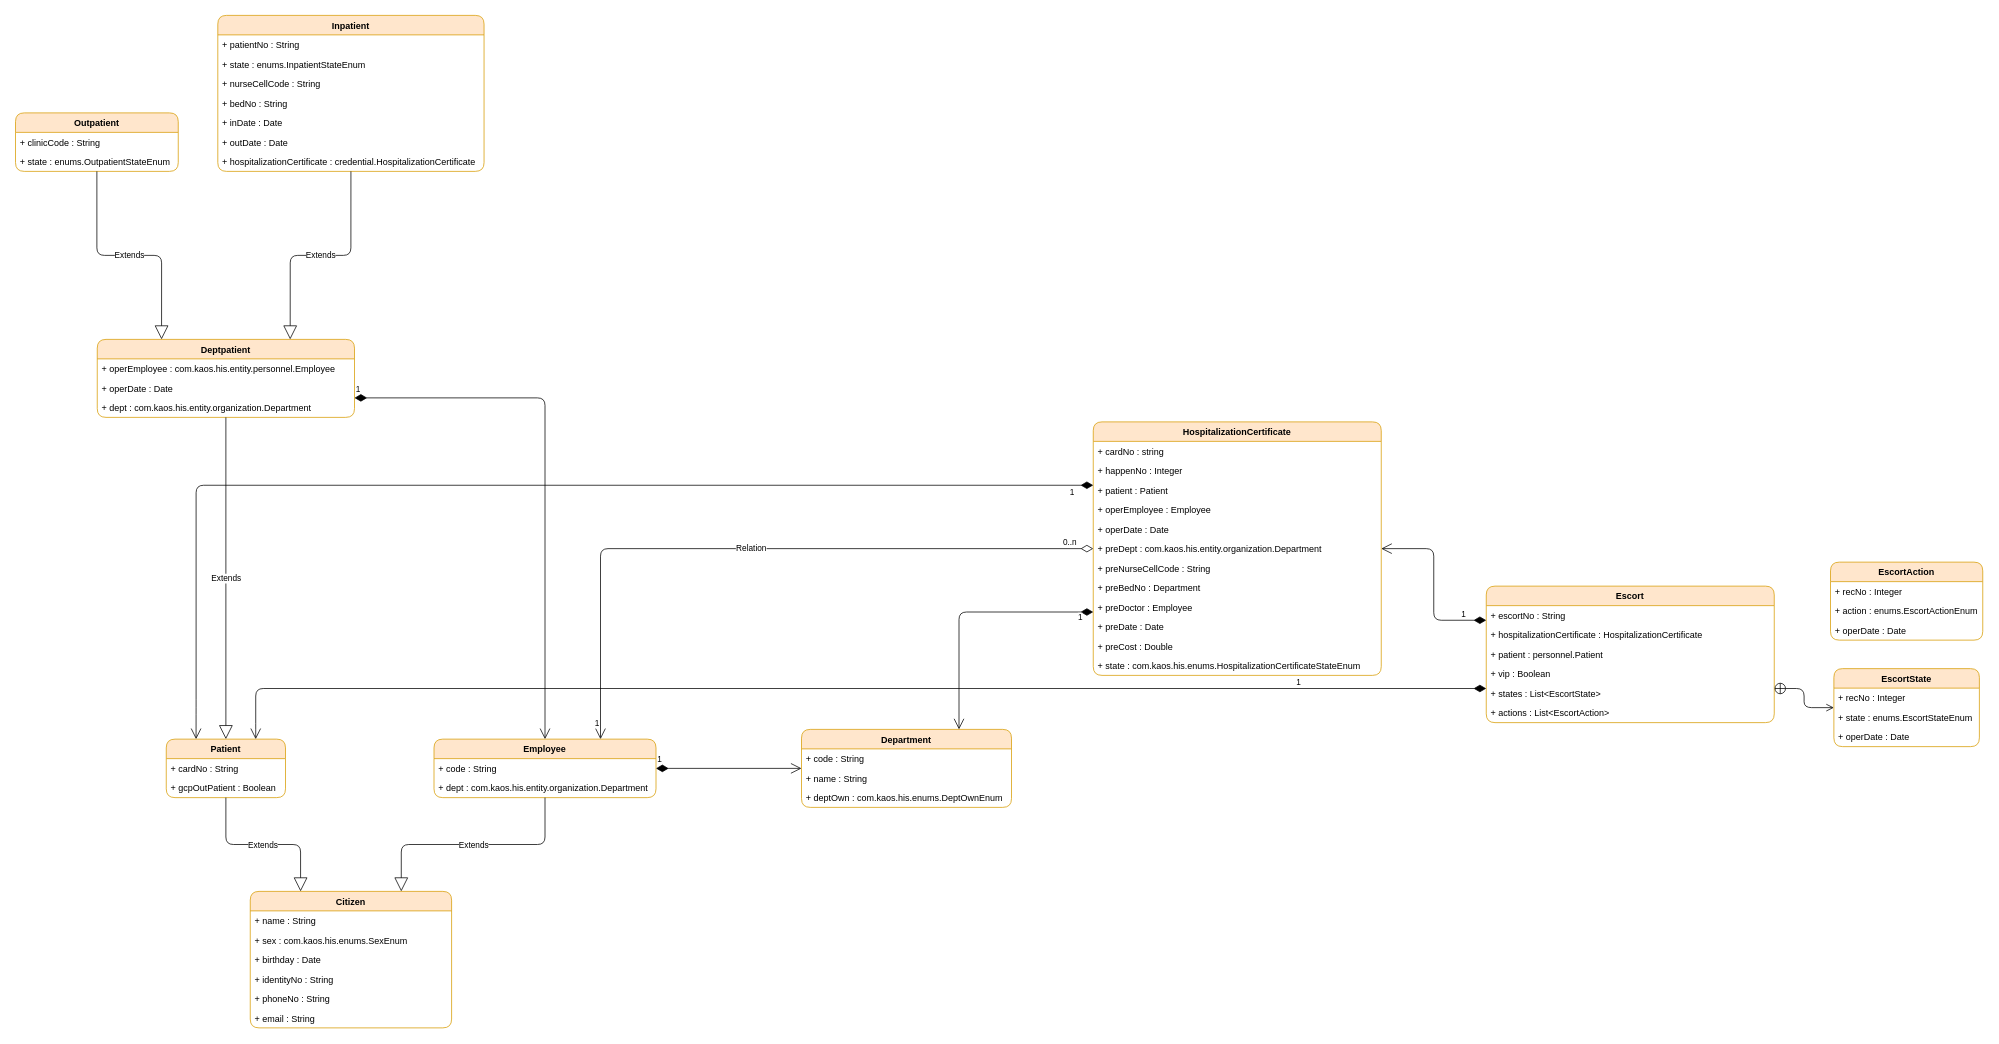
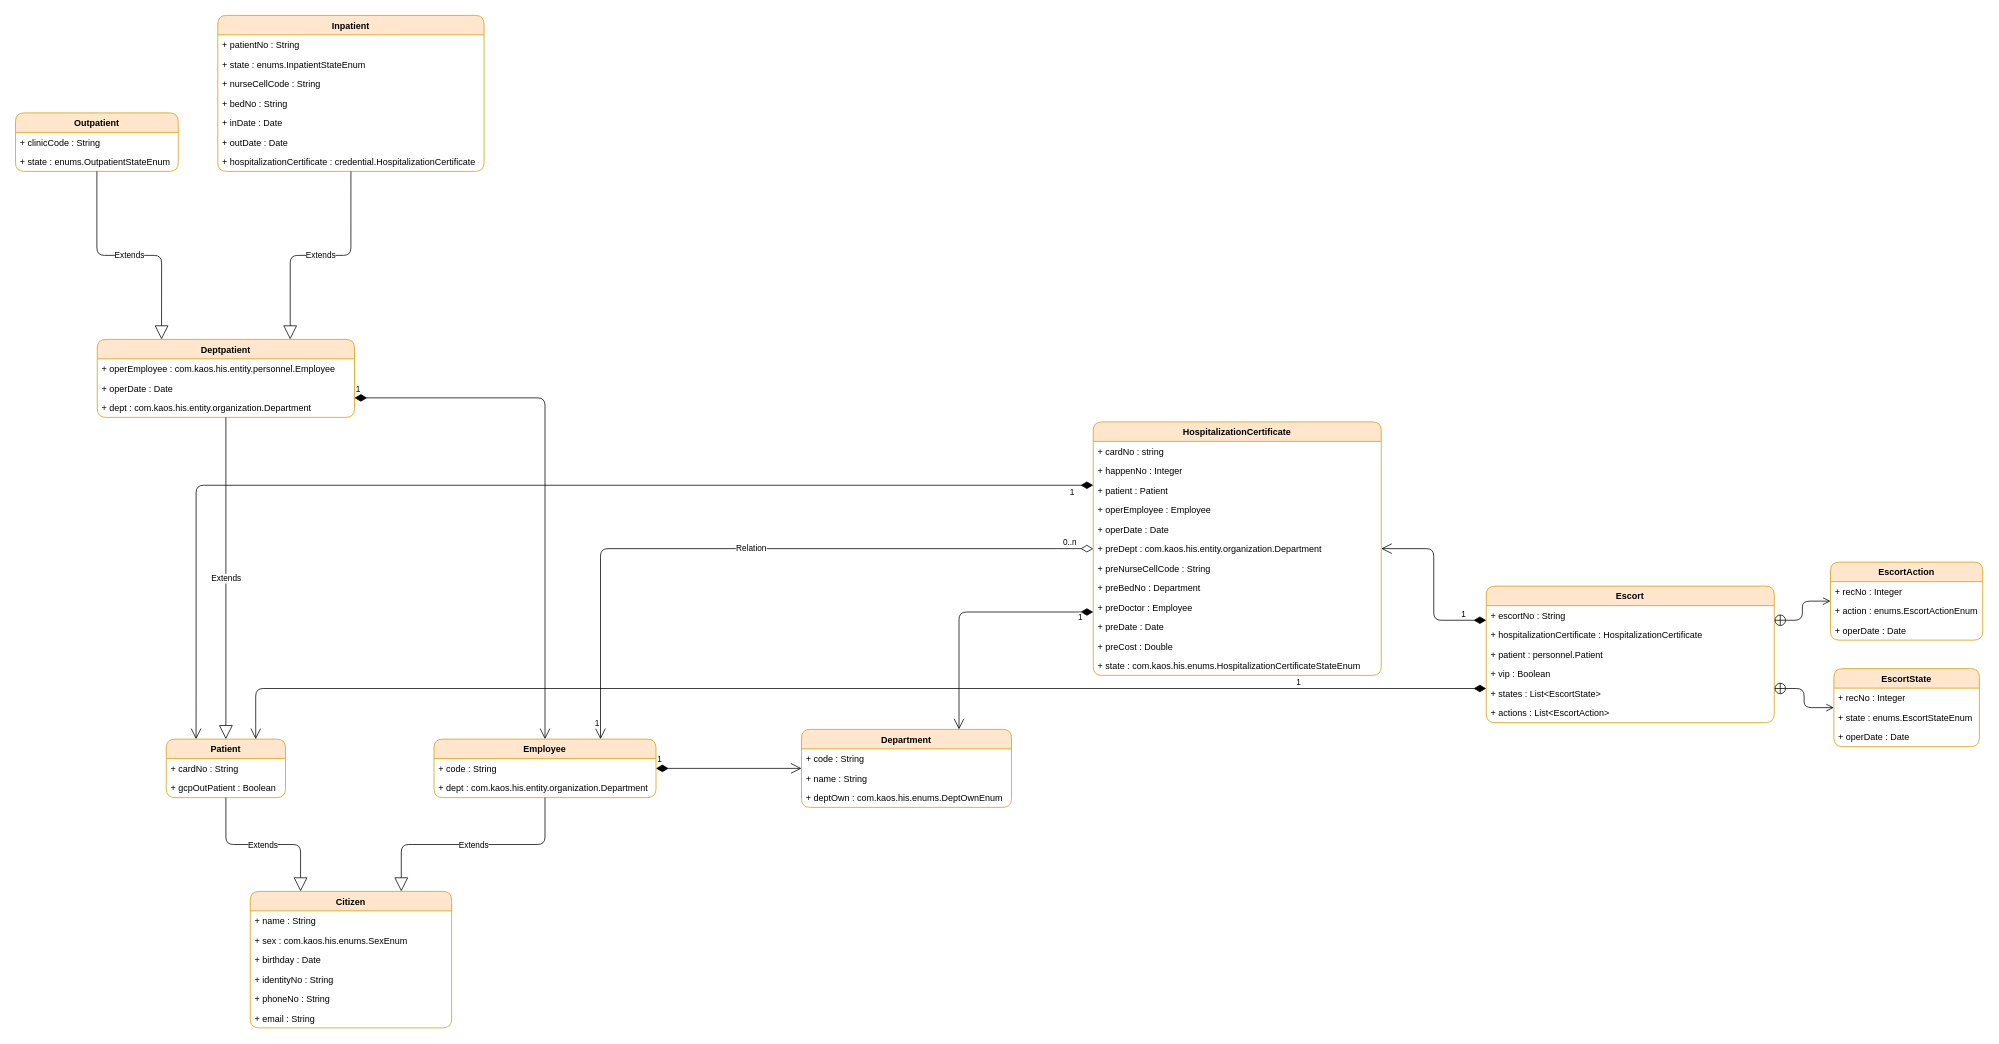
none -> (1803, 605)
